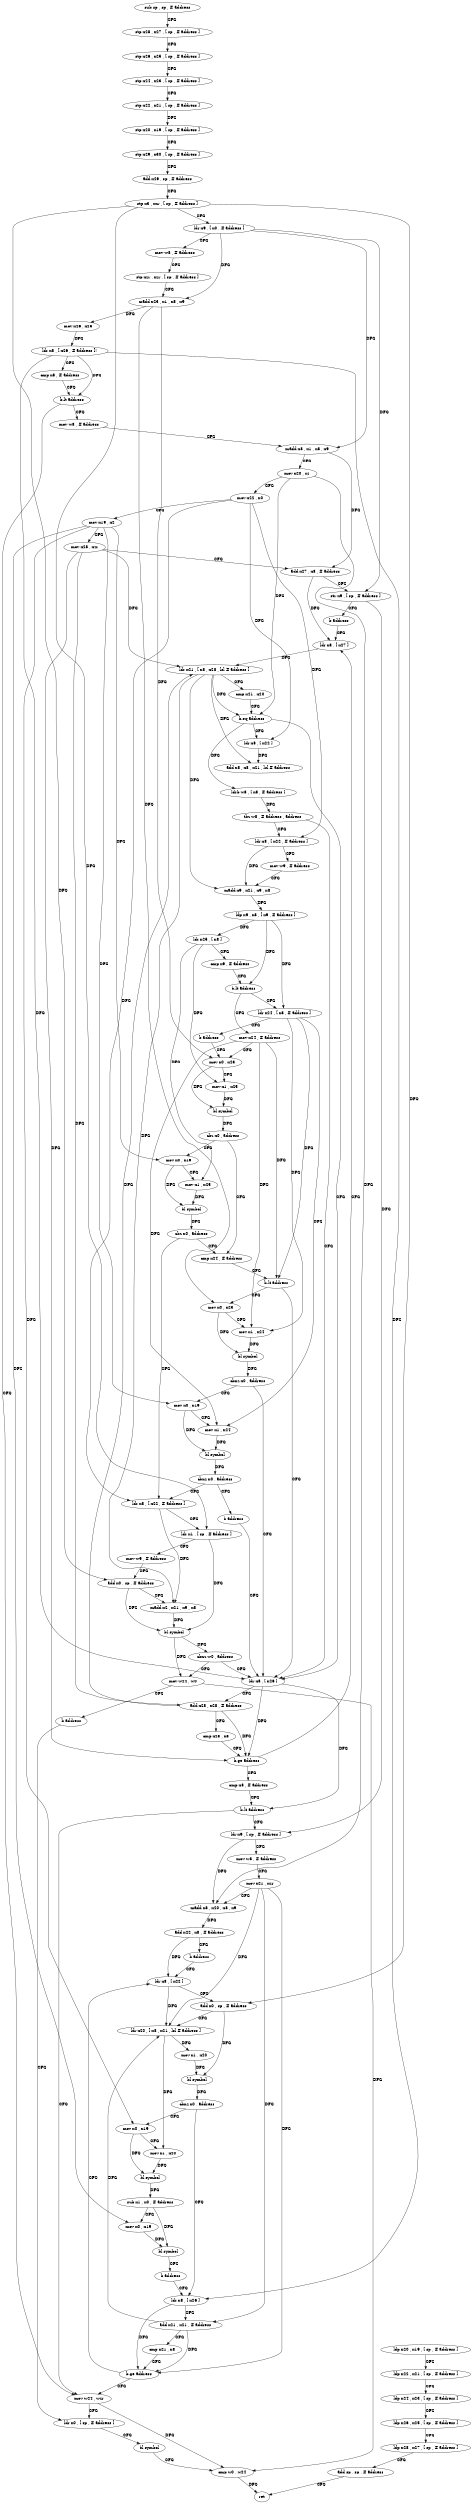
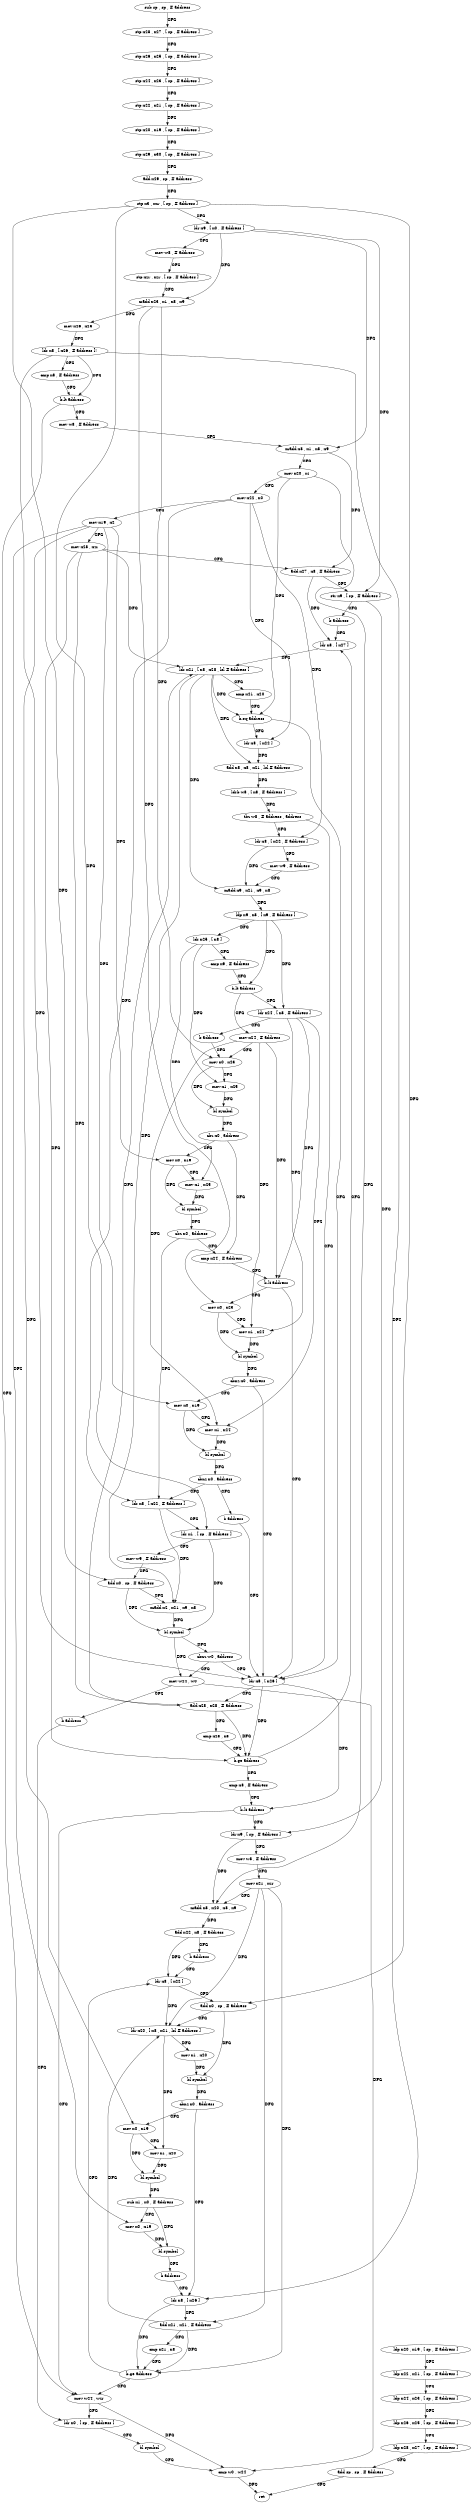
(211, 754) -> (258, 779)
